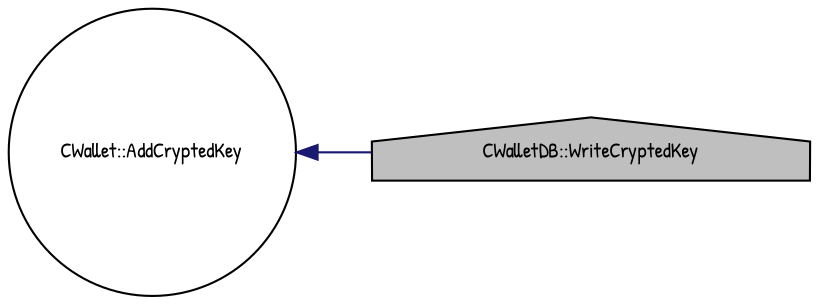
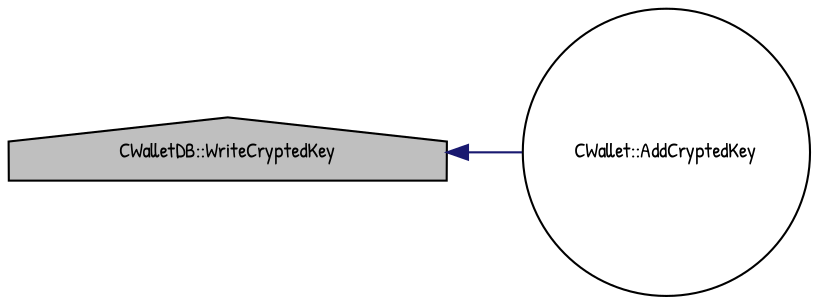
(345, 152) -> (495, 152)
